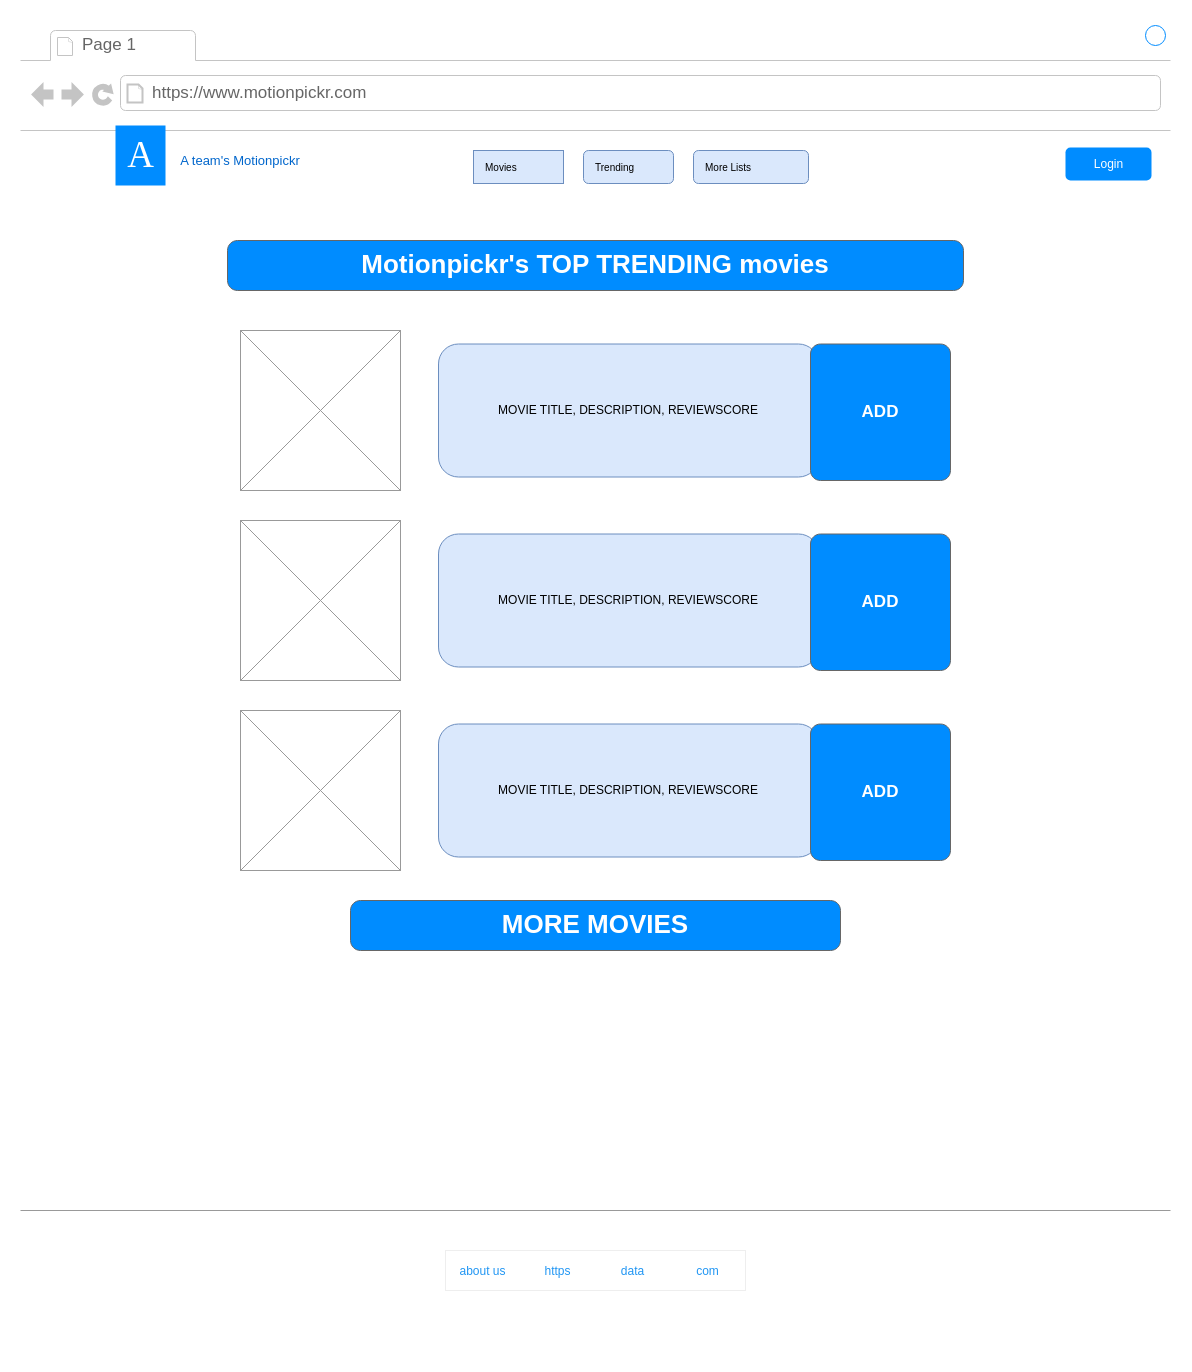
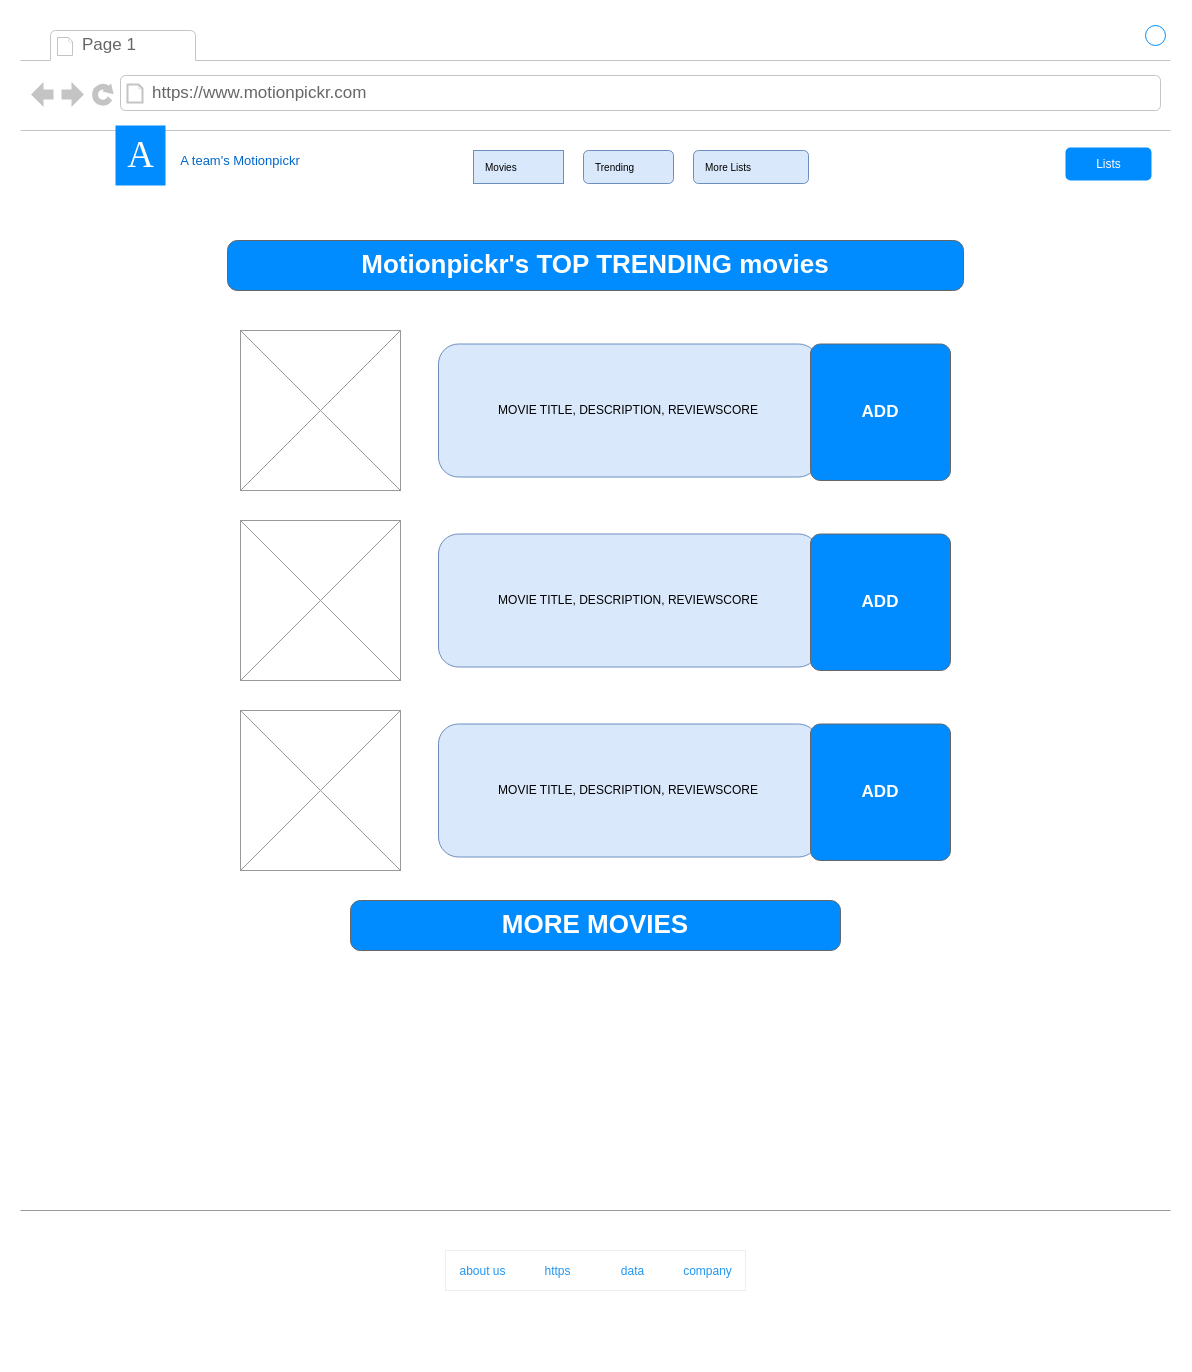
(1109, 165) -> (1109, 165)
(708, 1271) -> (708, 1271)
